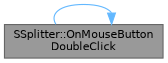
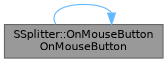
(84, 41) -> (84, 41)
